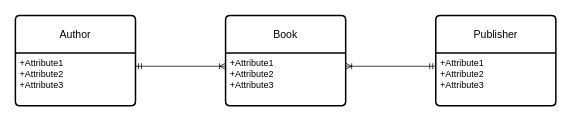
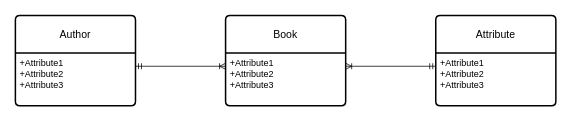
(495, 34) -> (495, 34)
